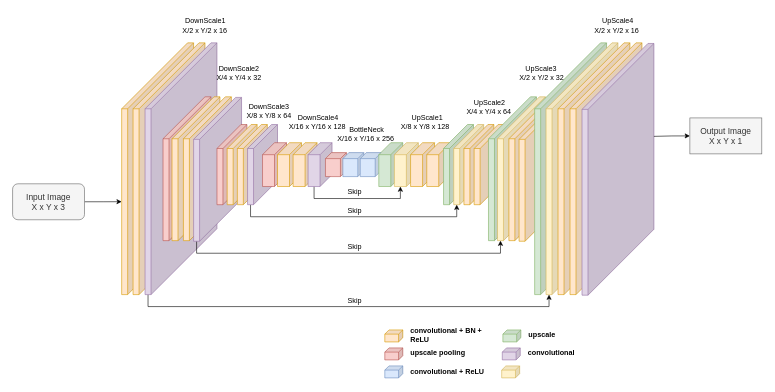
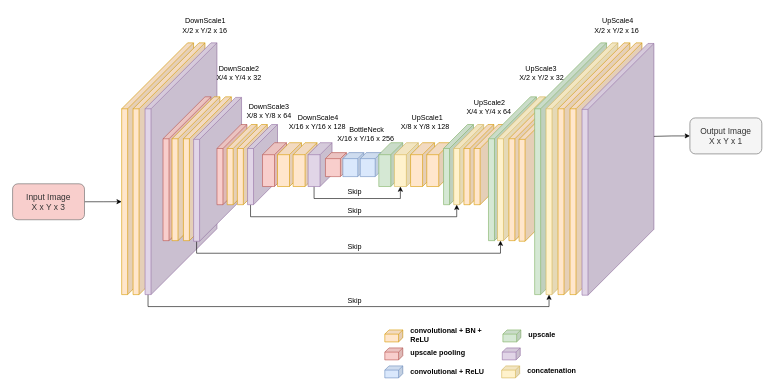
(726, 136) -> (726, 136)
(48, 202) -> (48, 202)
(569, 354) -> none
none -> (568, 371)
